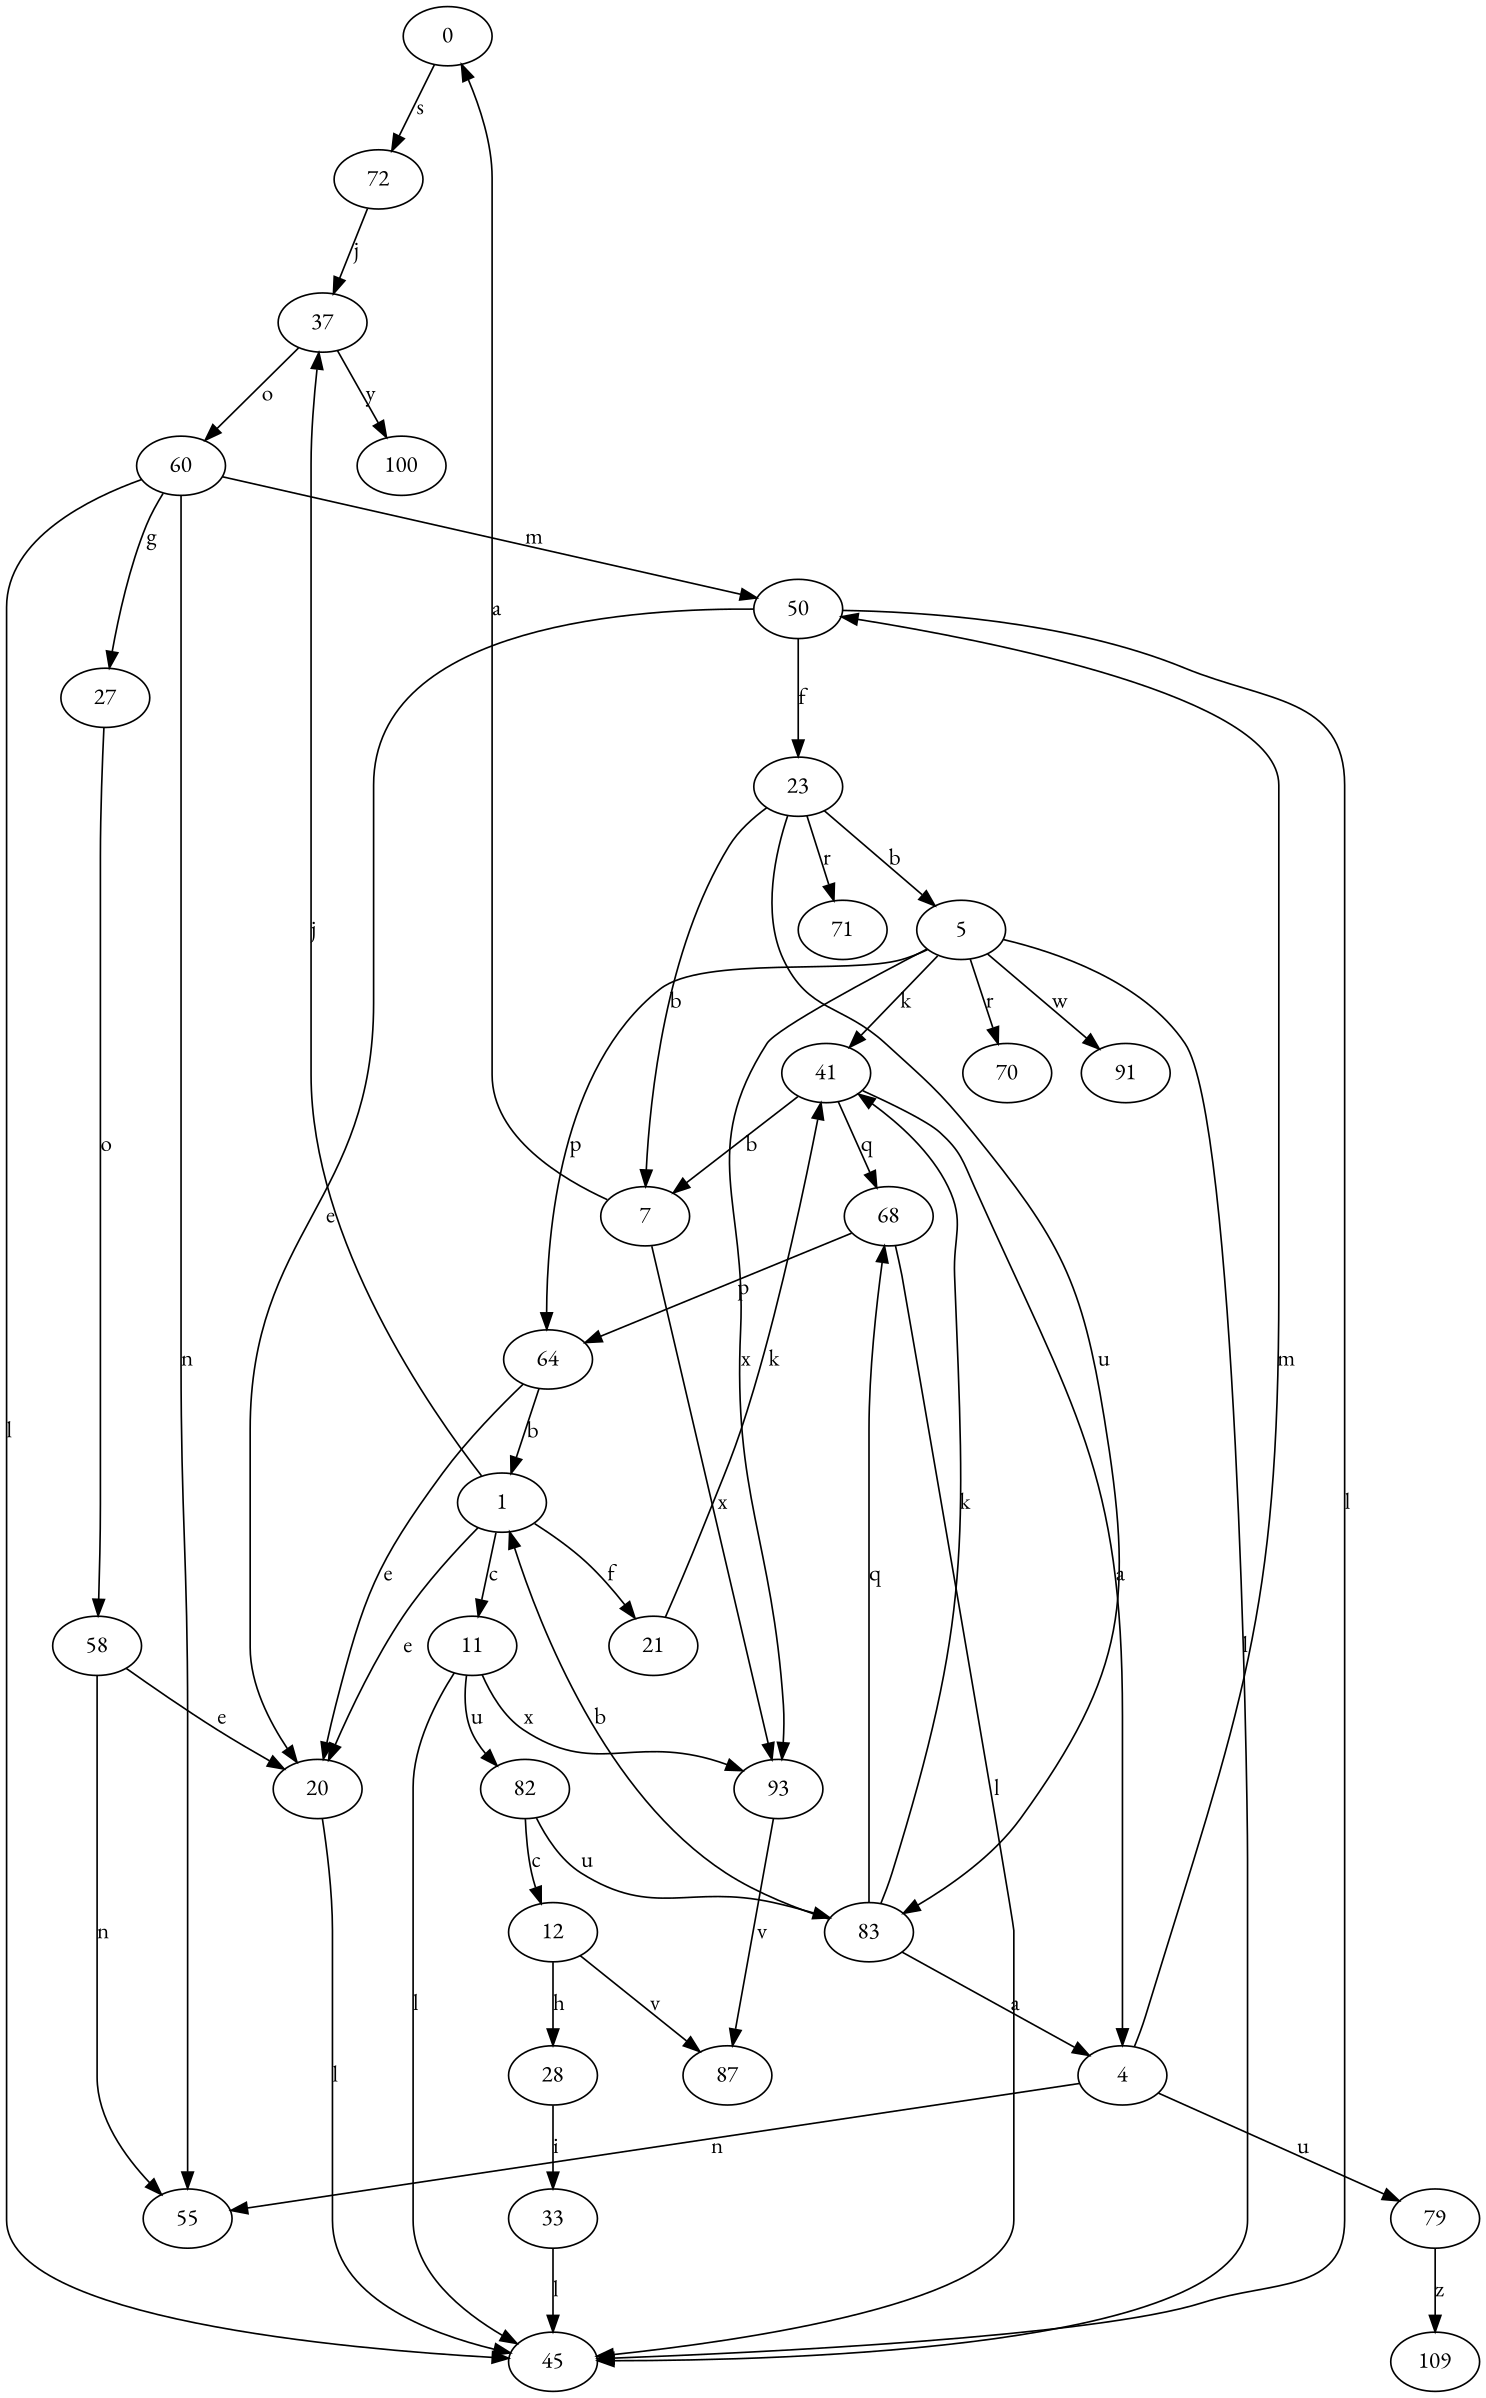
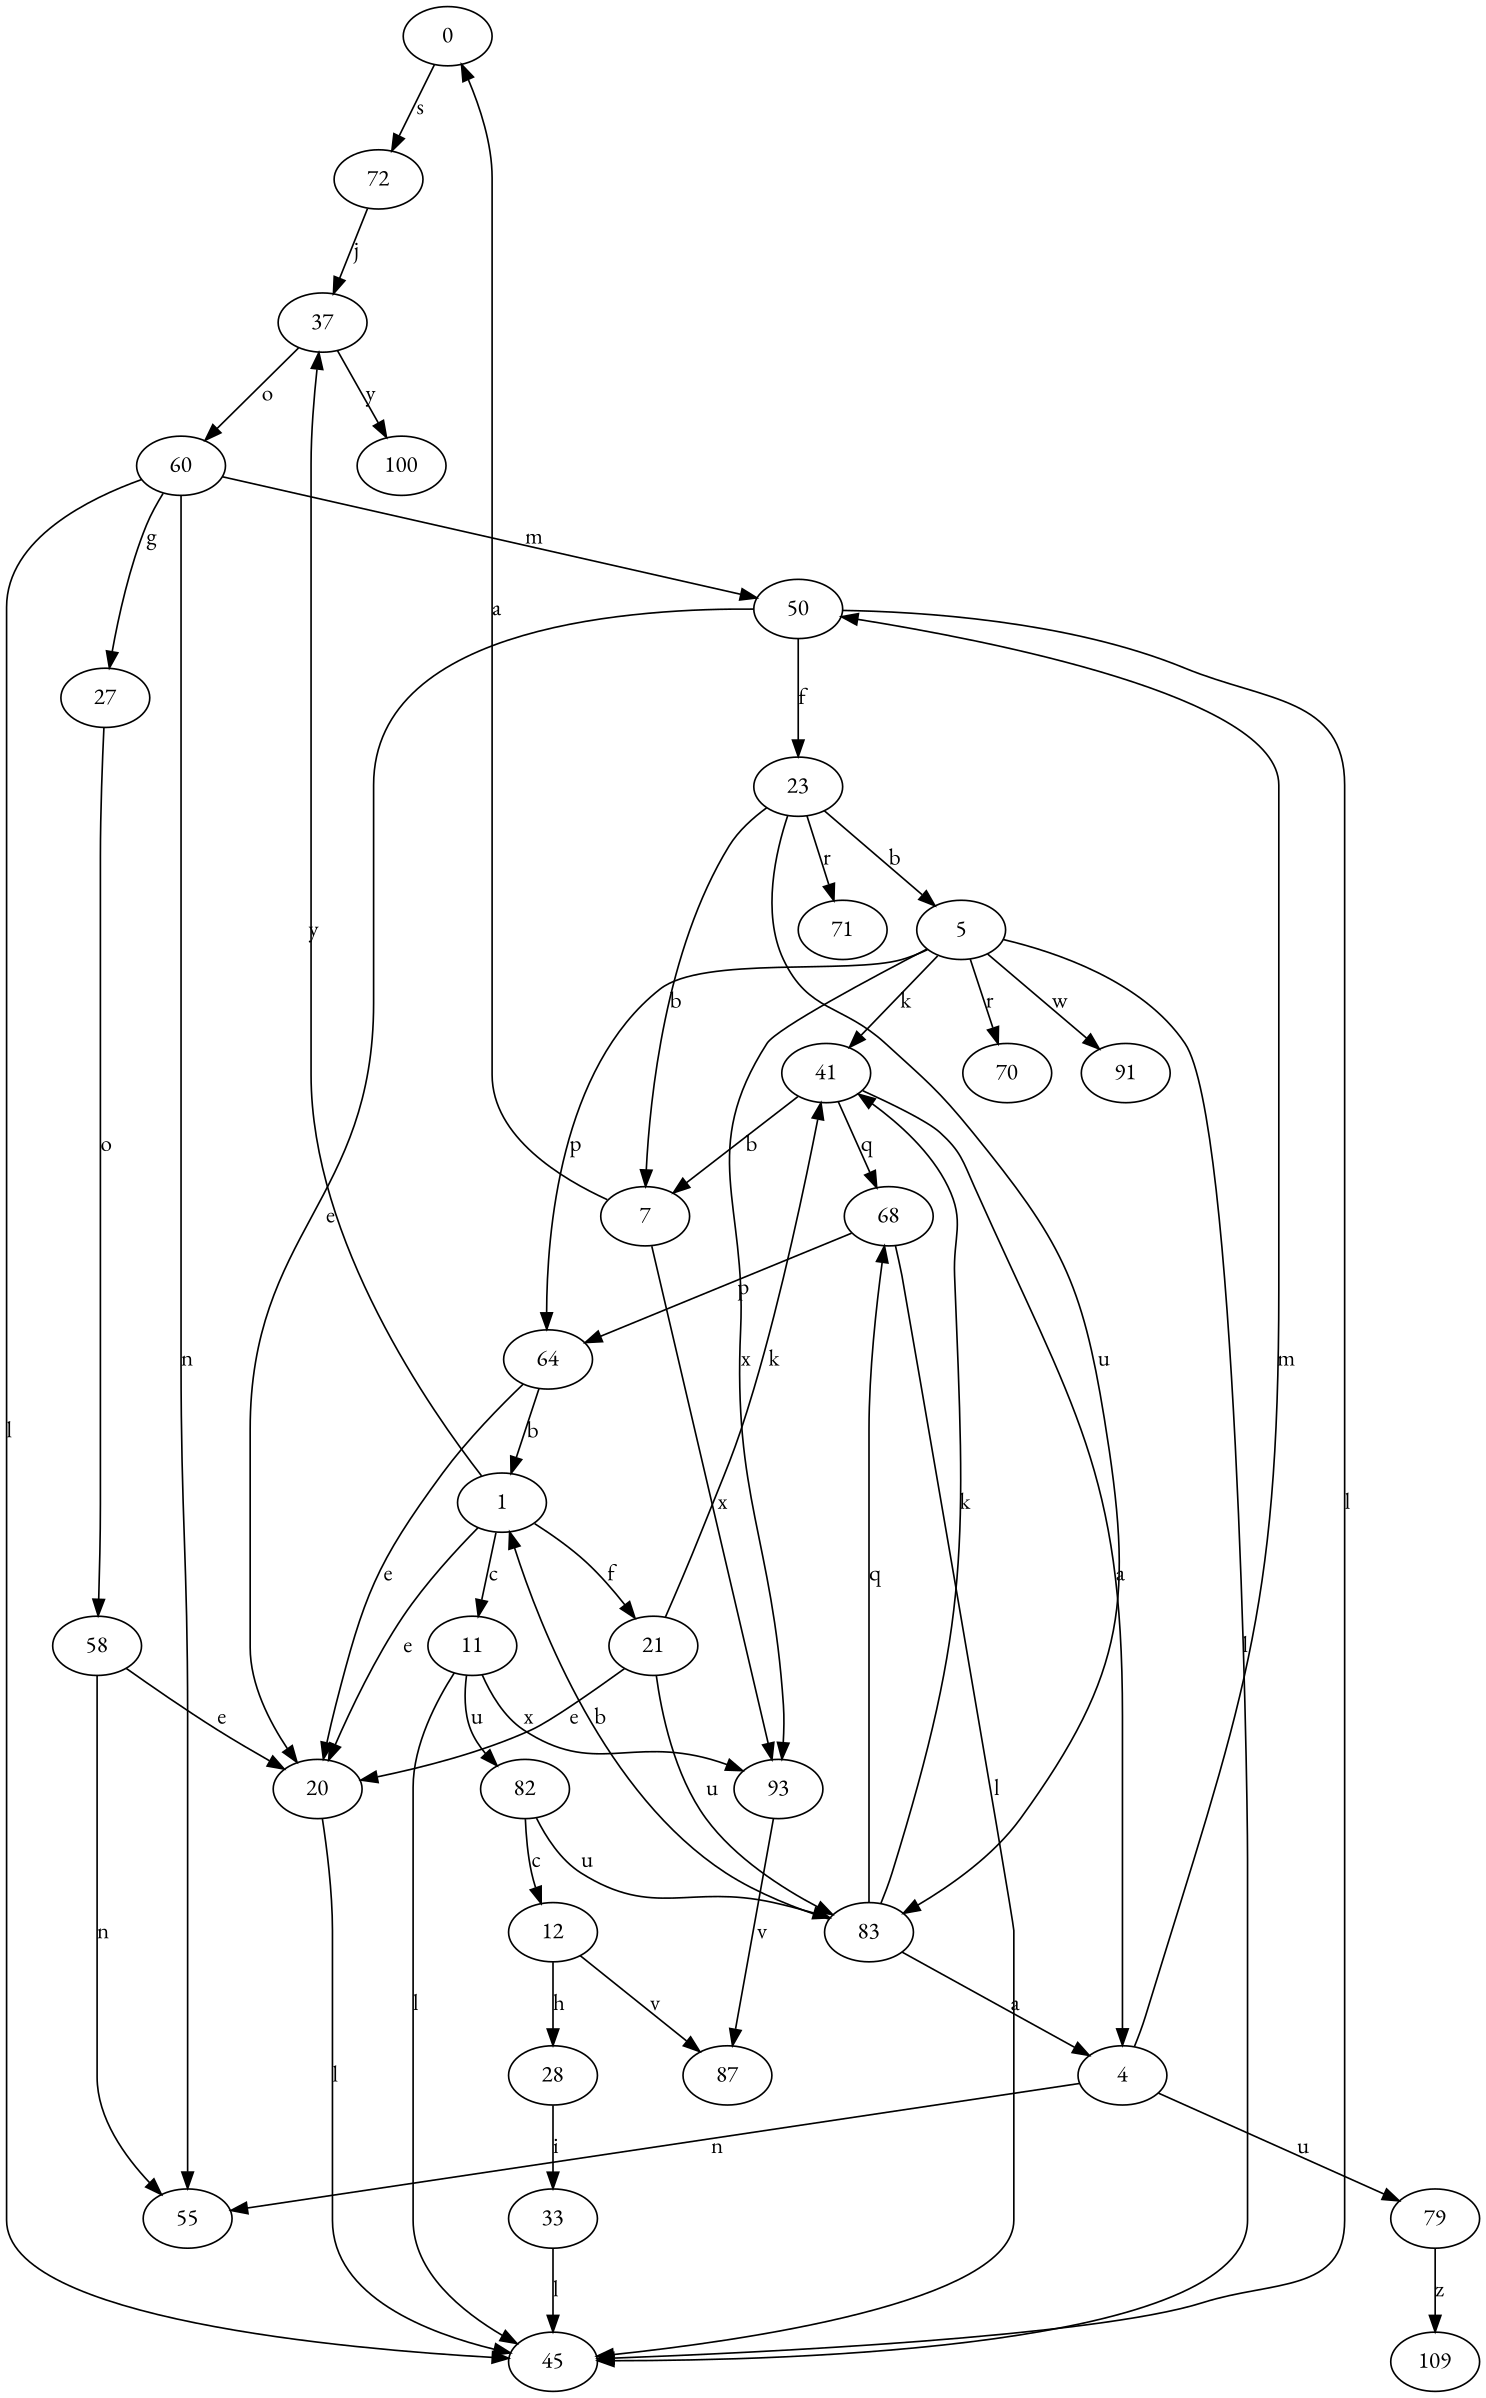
(314, 930) -> (314, 930)
none -> (508, 1740)
none -> (704, 1815)
